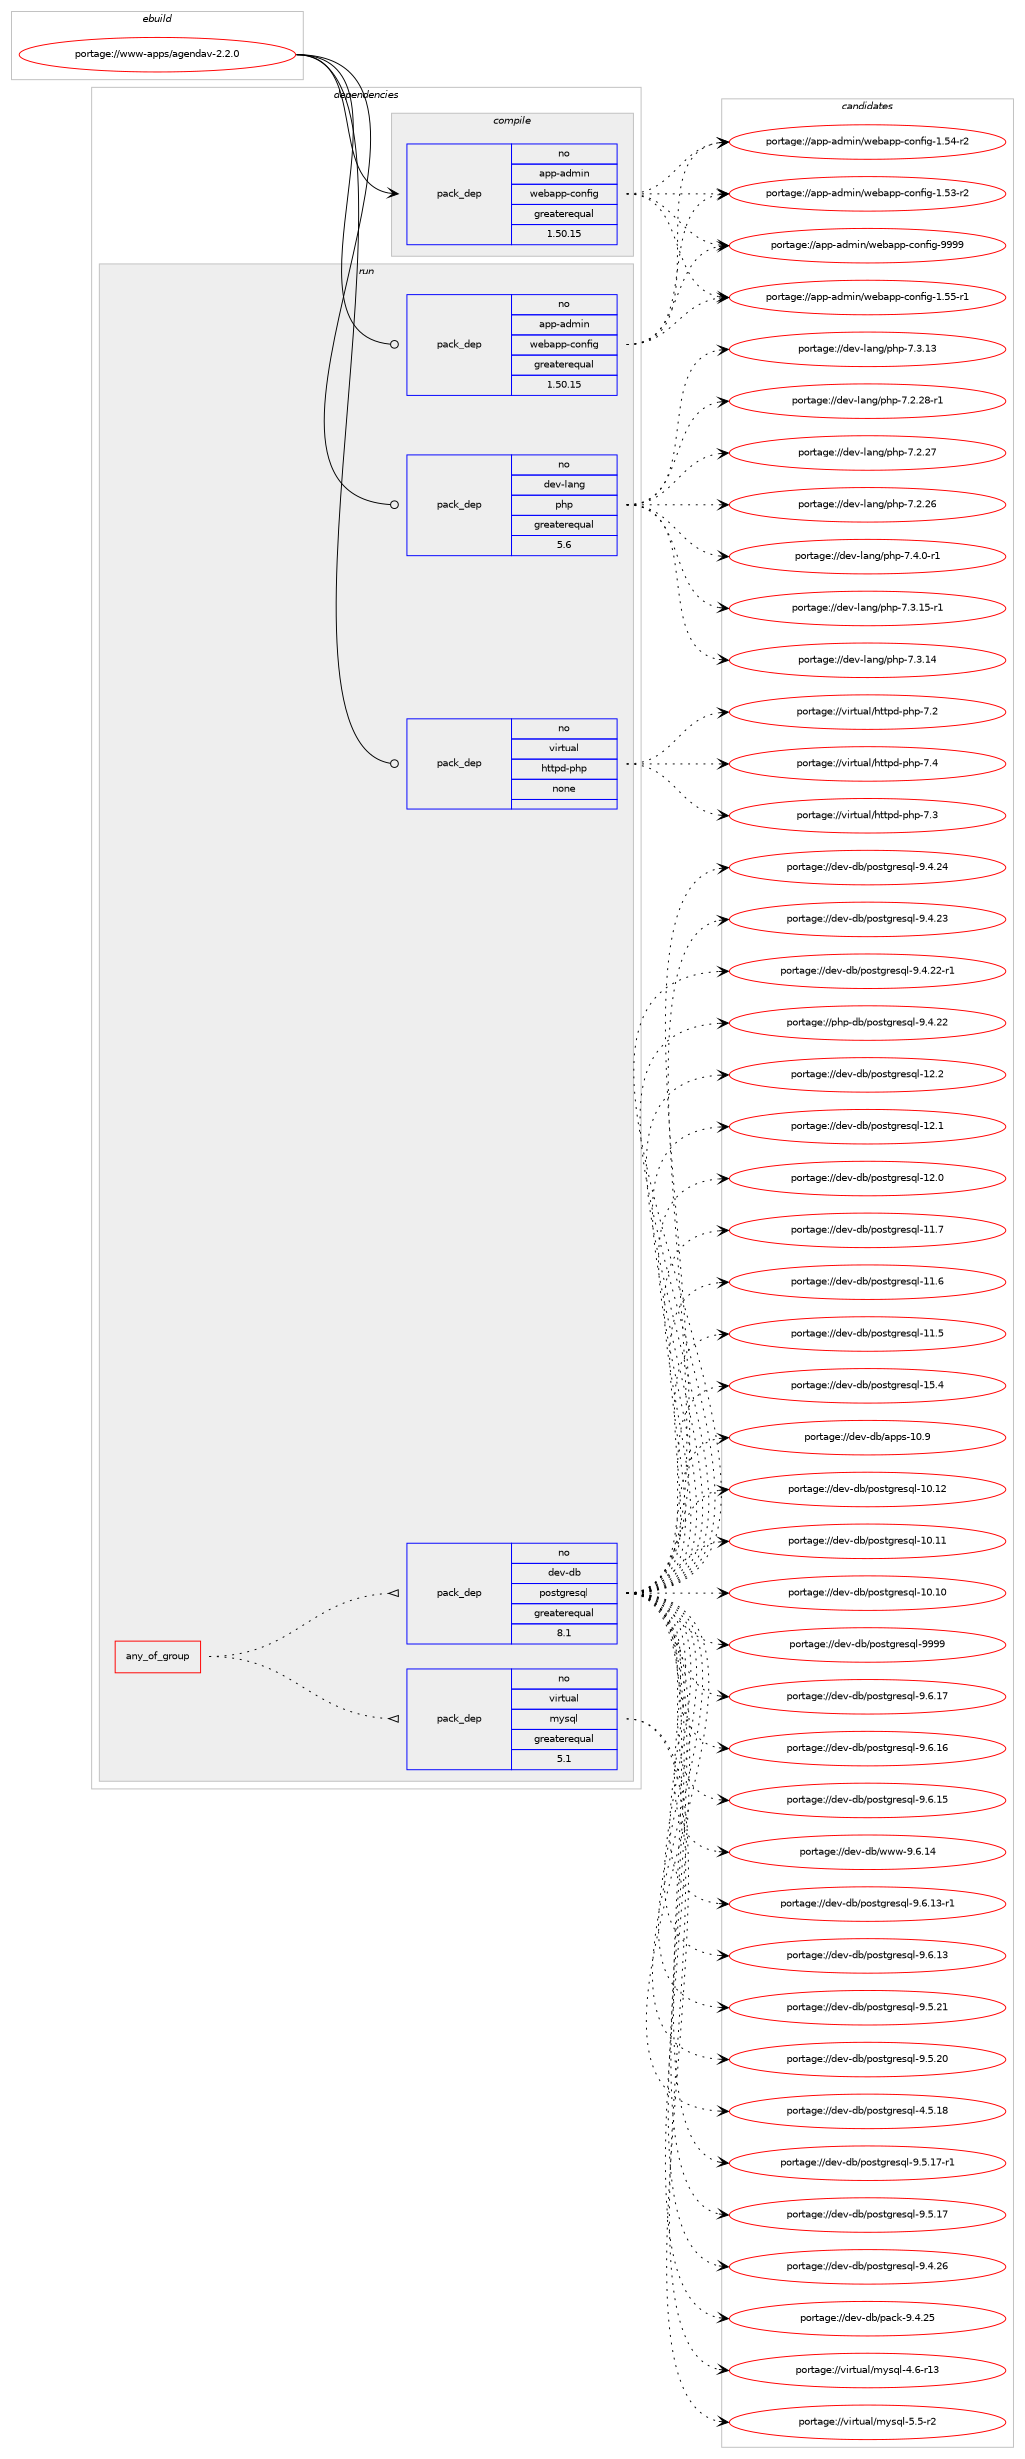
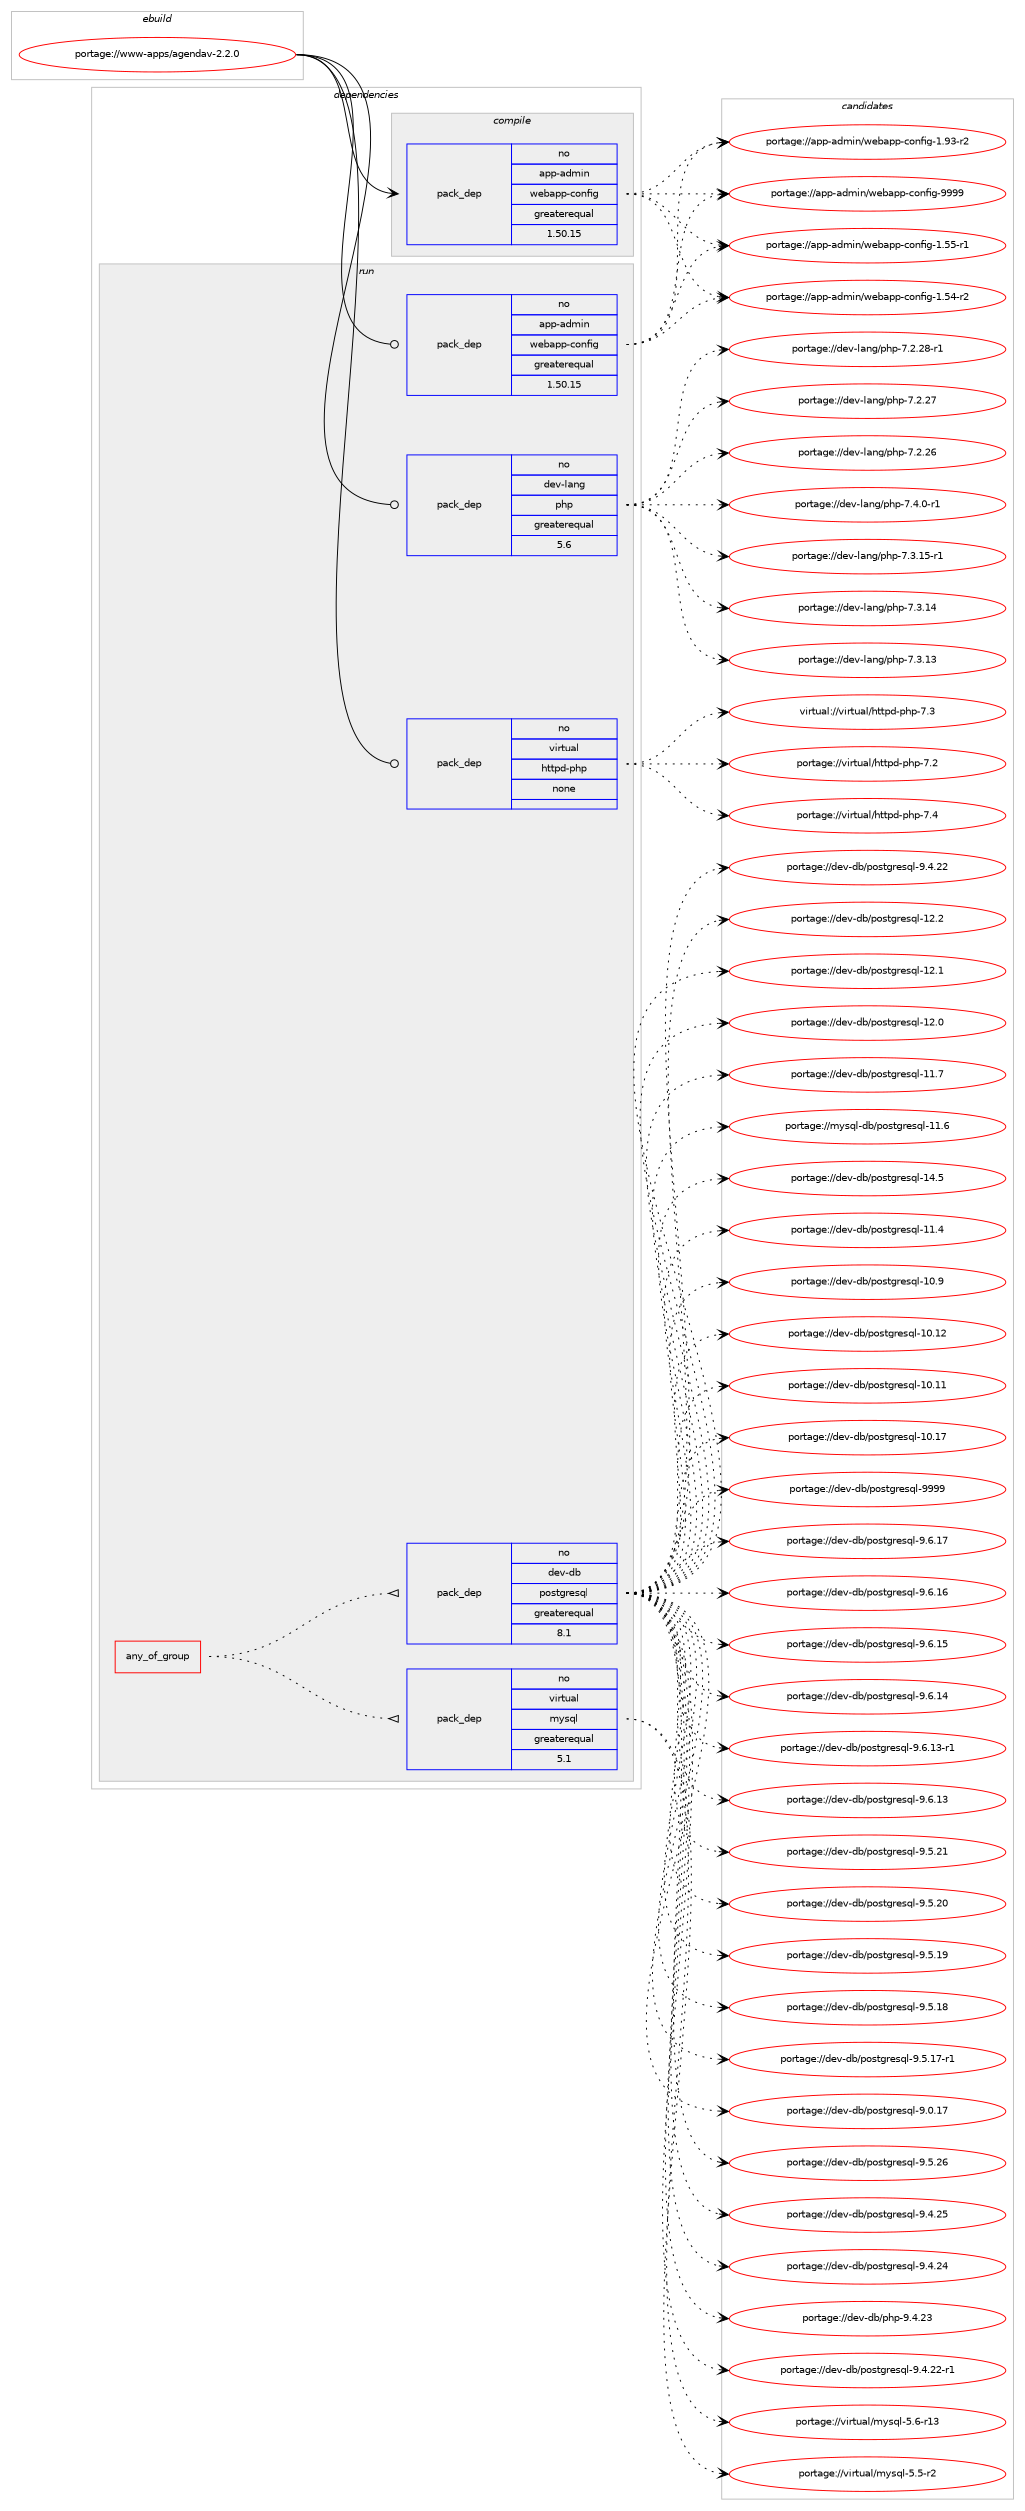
(868, 194) -> (868, 142)
(868, 816) -> (868, 712)
(868, 919) -> (868, 2319)
(868, 1023) -> (868, 868)
(868, 1282) -> (868, 1127)
(868, 1334) -> (868, 1179)
(868, 1386) -> (868, 1230)
(868, 1438) -> (868, 1282)
(868, 1593) -> (868, 1438)
(868, 1852) -> (868, 1697)
none -> (868, 1956)
(868, 2111) -> (868, 2008)
(868, 2215) -> (868, 2111)
(868, 2267) -> (868, 2163)
(868, 2319) -> (868, 2215)
(868, 2371) -> (868, 2422)
